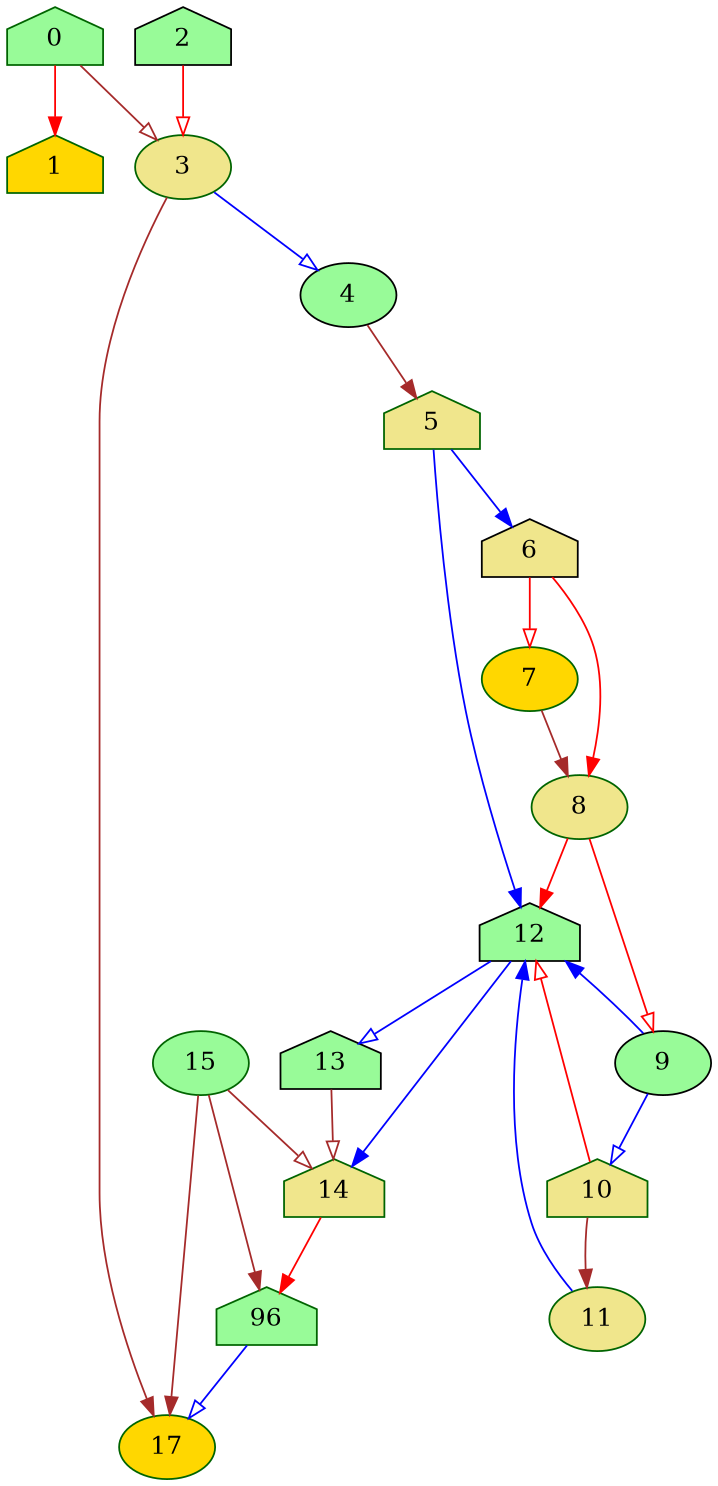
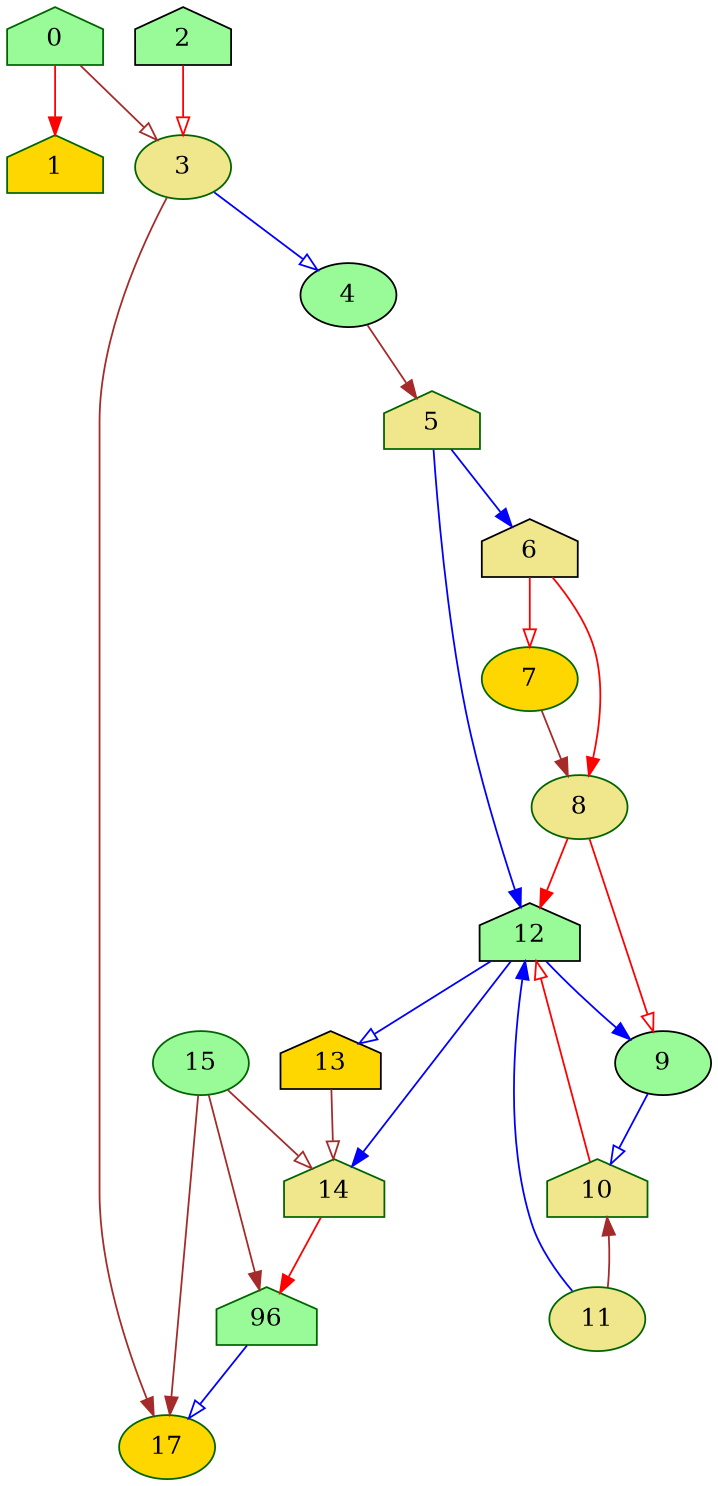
(612, 1003) -> (581, 995)
(331, 1063) -> (331, 1063)
(586, 1243) -> (609, 1262)
